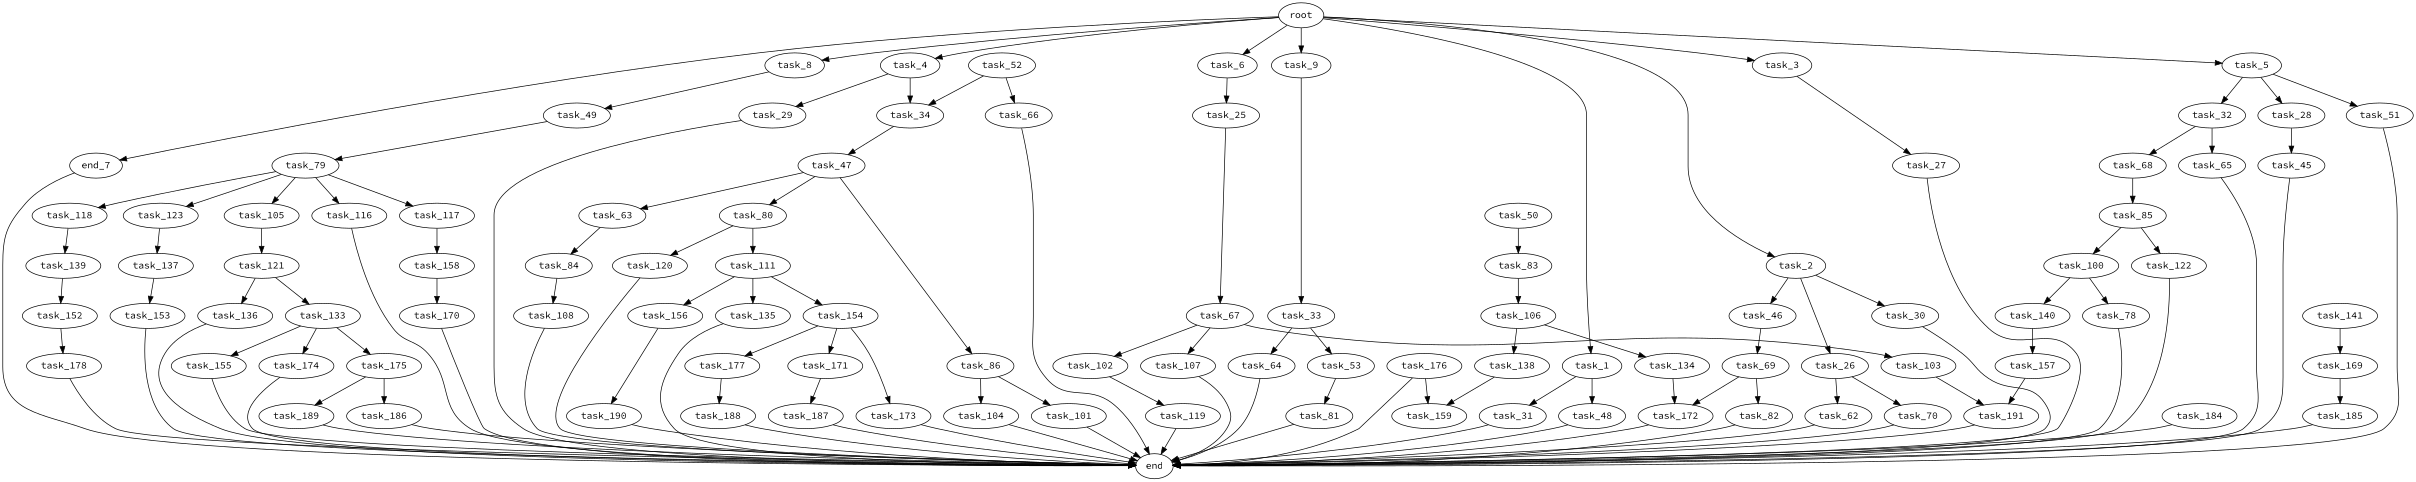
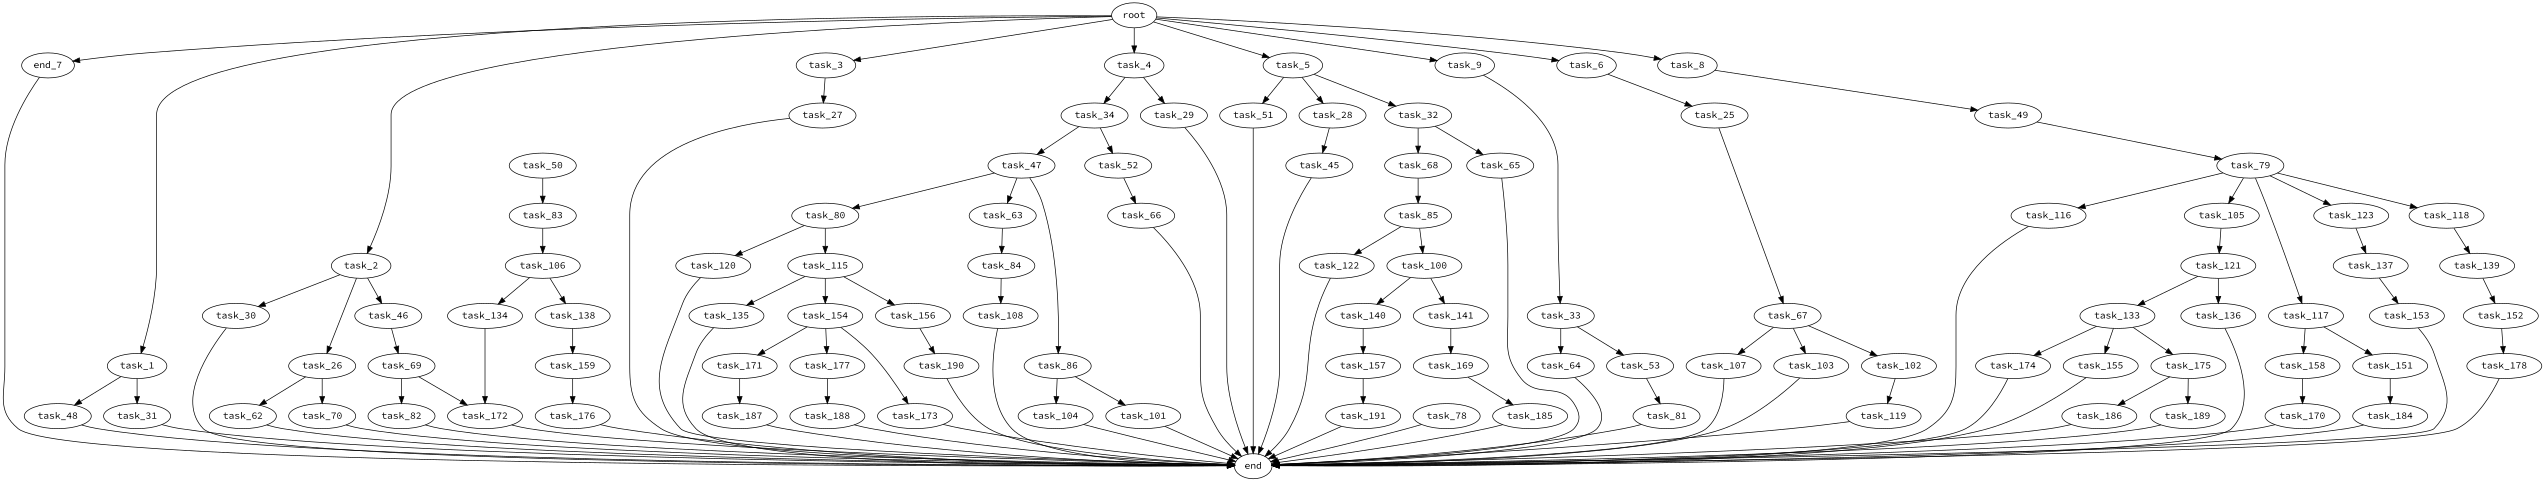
(959, 89) -> (1105, 137)
(753, 266) -> (825, 266)
(2097, 288) -> (1436, 288)
none -> (2390, 366)
(1426, 388) -> (573, 388)
(1957, 389) -> (1548, 455)
